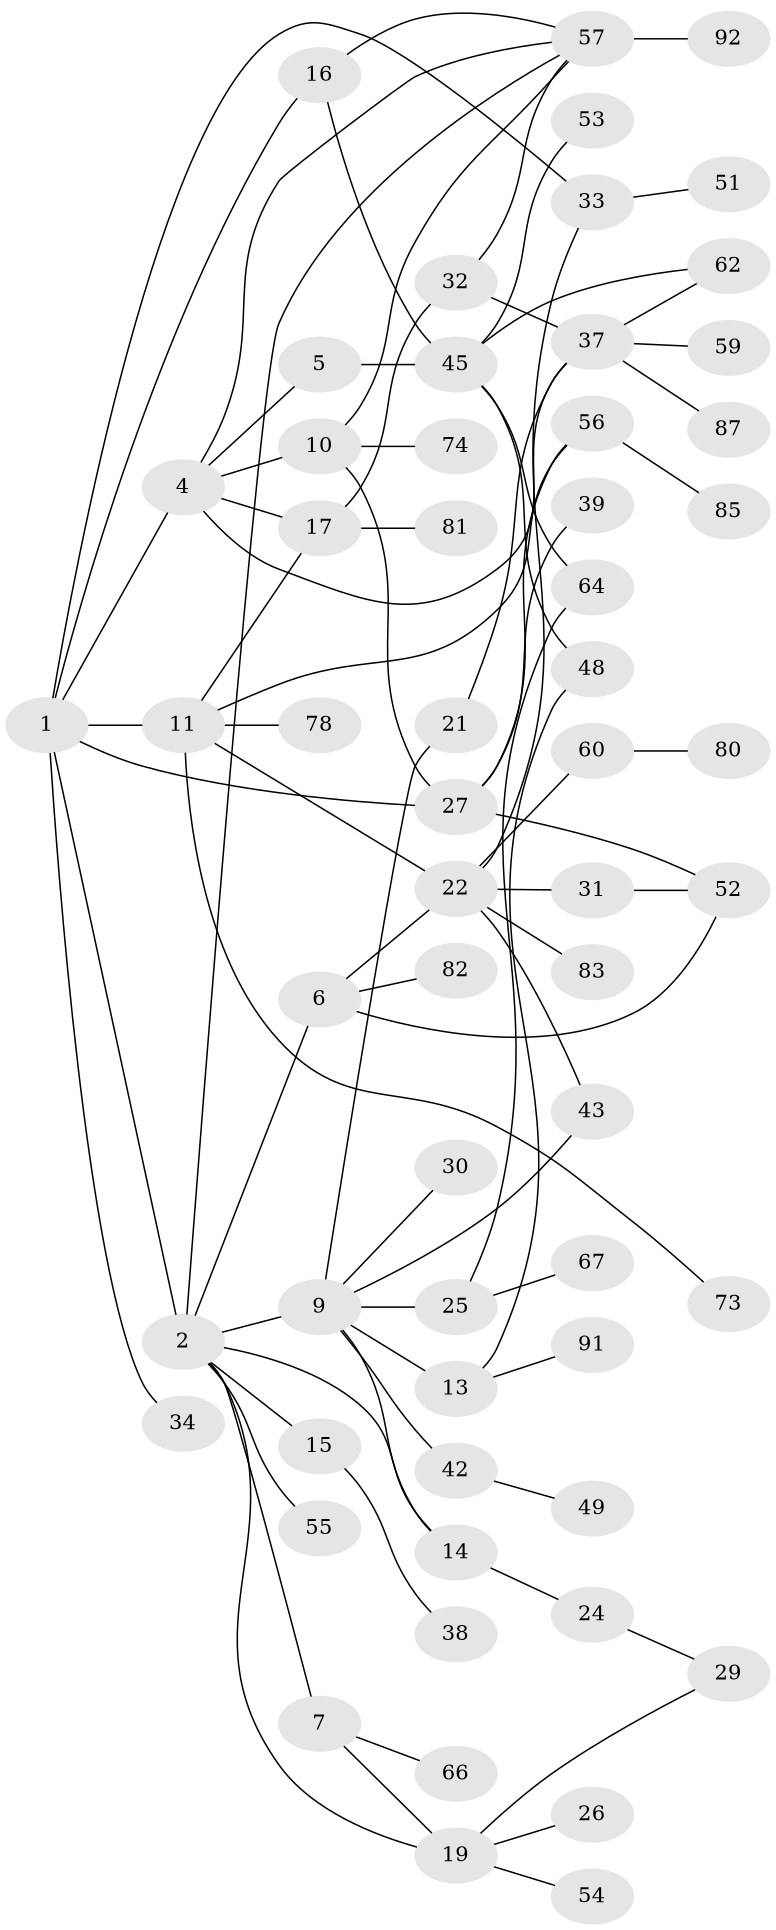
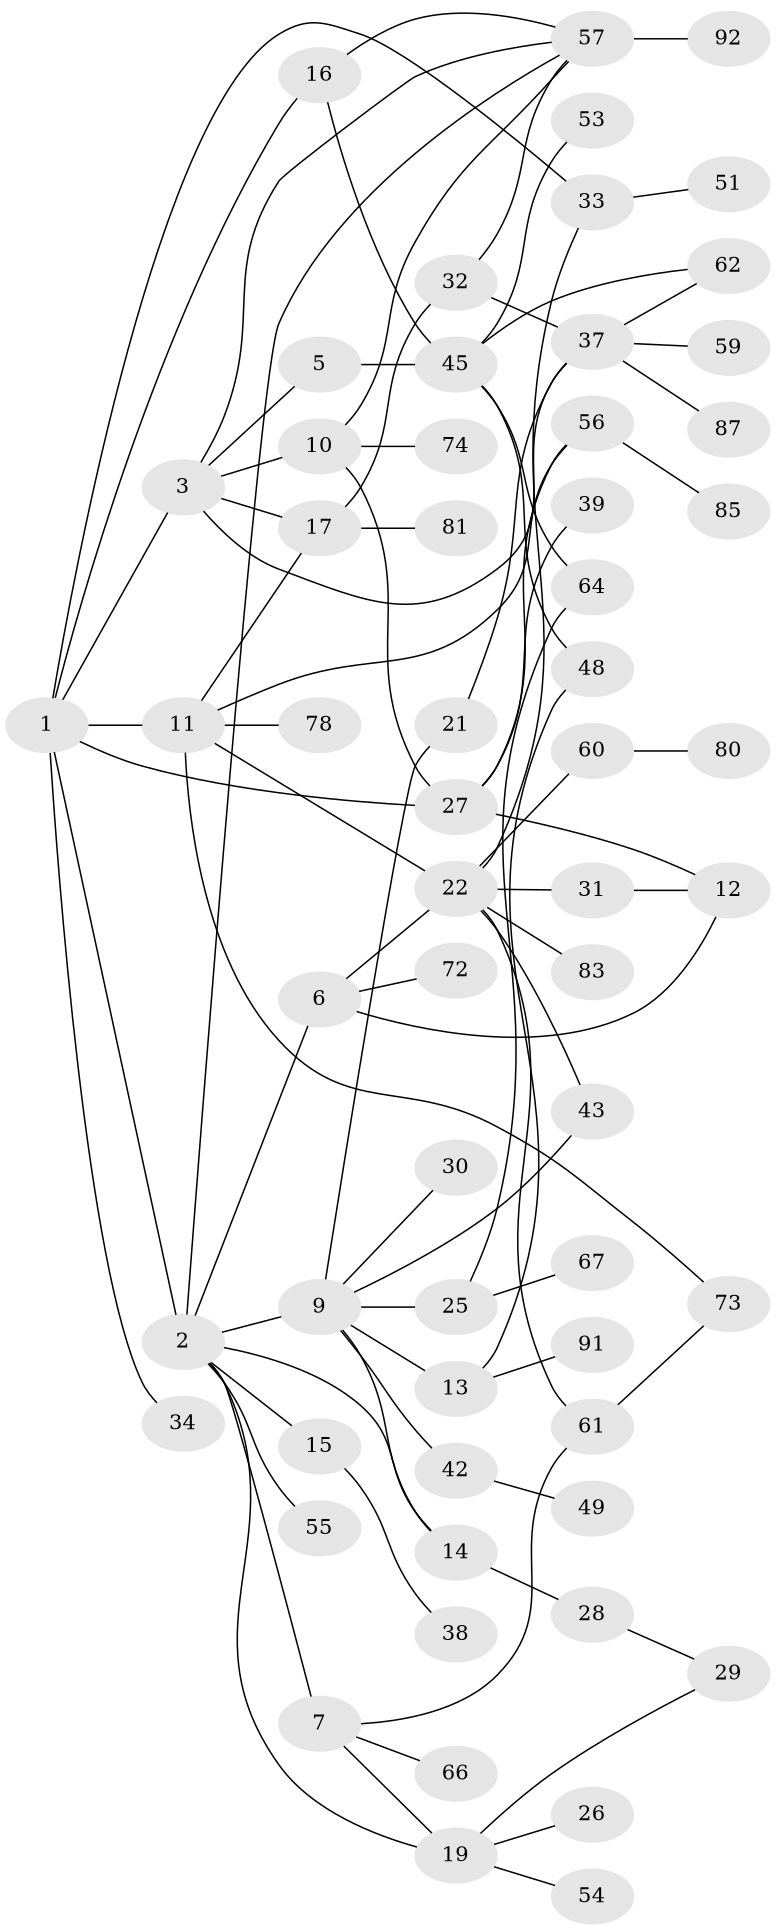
(183, 487) -> (183, 487)
(729, 890) -> (729, 890)
(456, 971) -> (456, 971)
none -> (592, 1427)
(592, 1615) -> (592, 1615)
